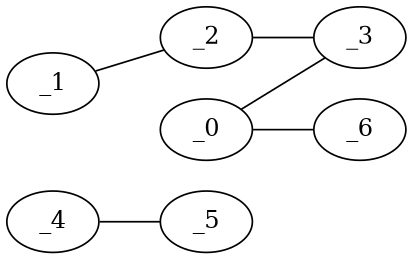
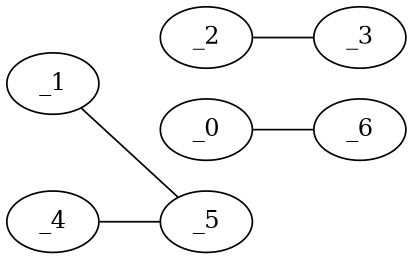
(130, 60) -> (130, 153)
(283, 84) -> none
